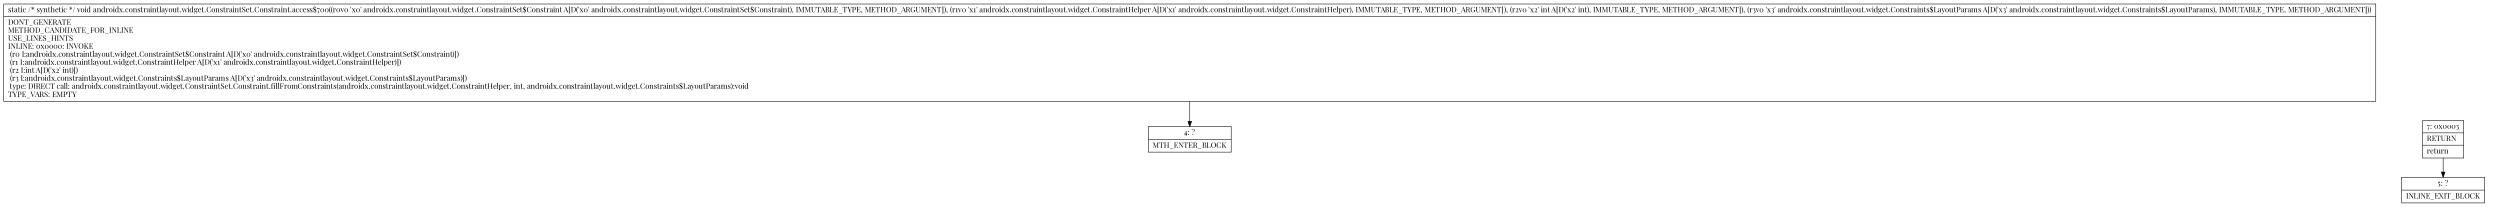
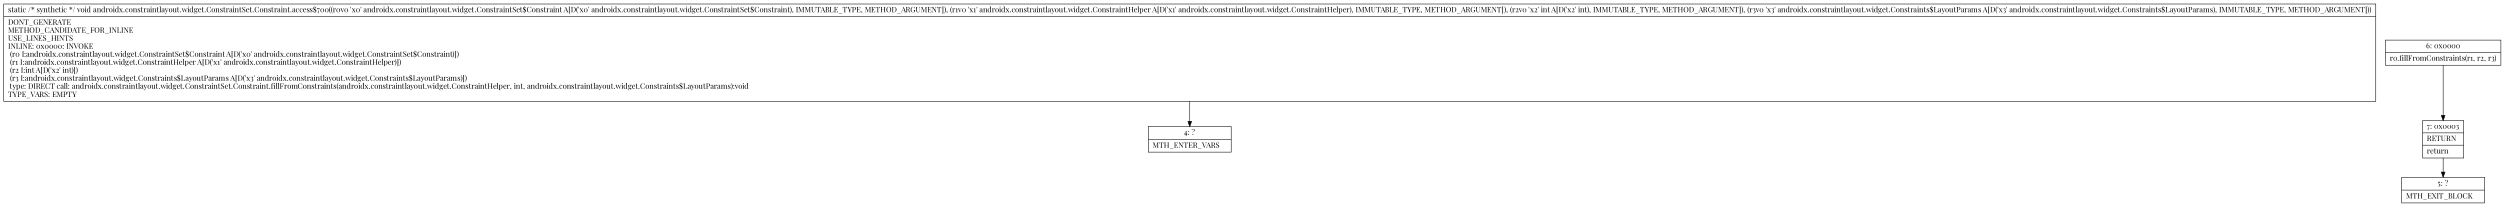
none -> (2443, 53)
(1190, 145) -> (1186, 145)
(2443, 196) -> (2439, 196)
